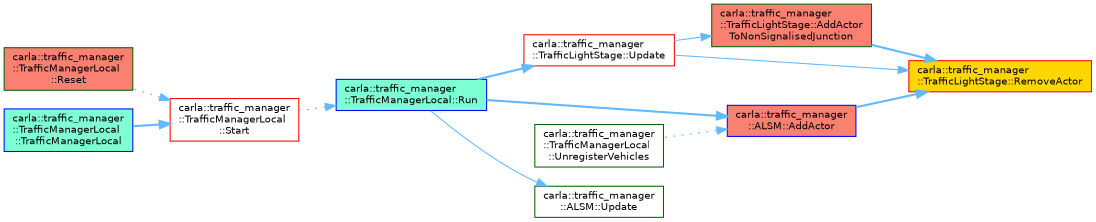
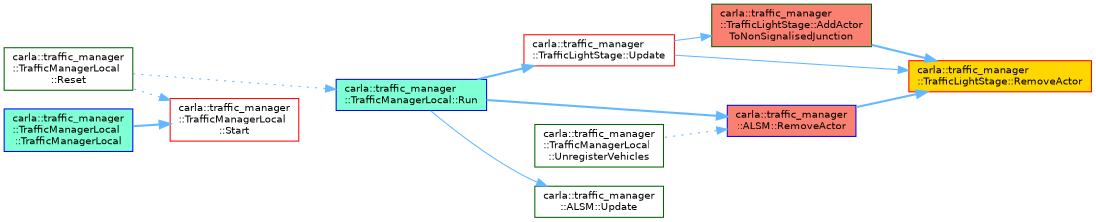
(68, 69) -> (68, 69)
(312, 109) -> (229, 81)
(792, 121) -> (792, 121)
